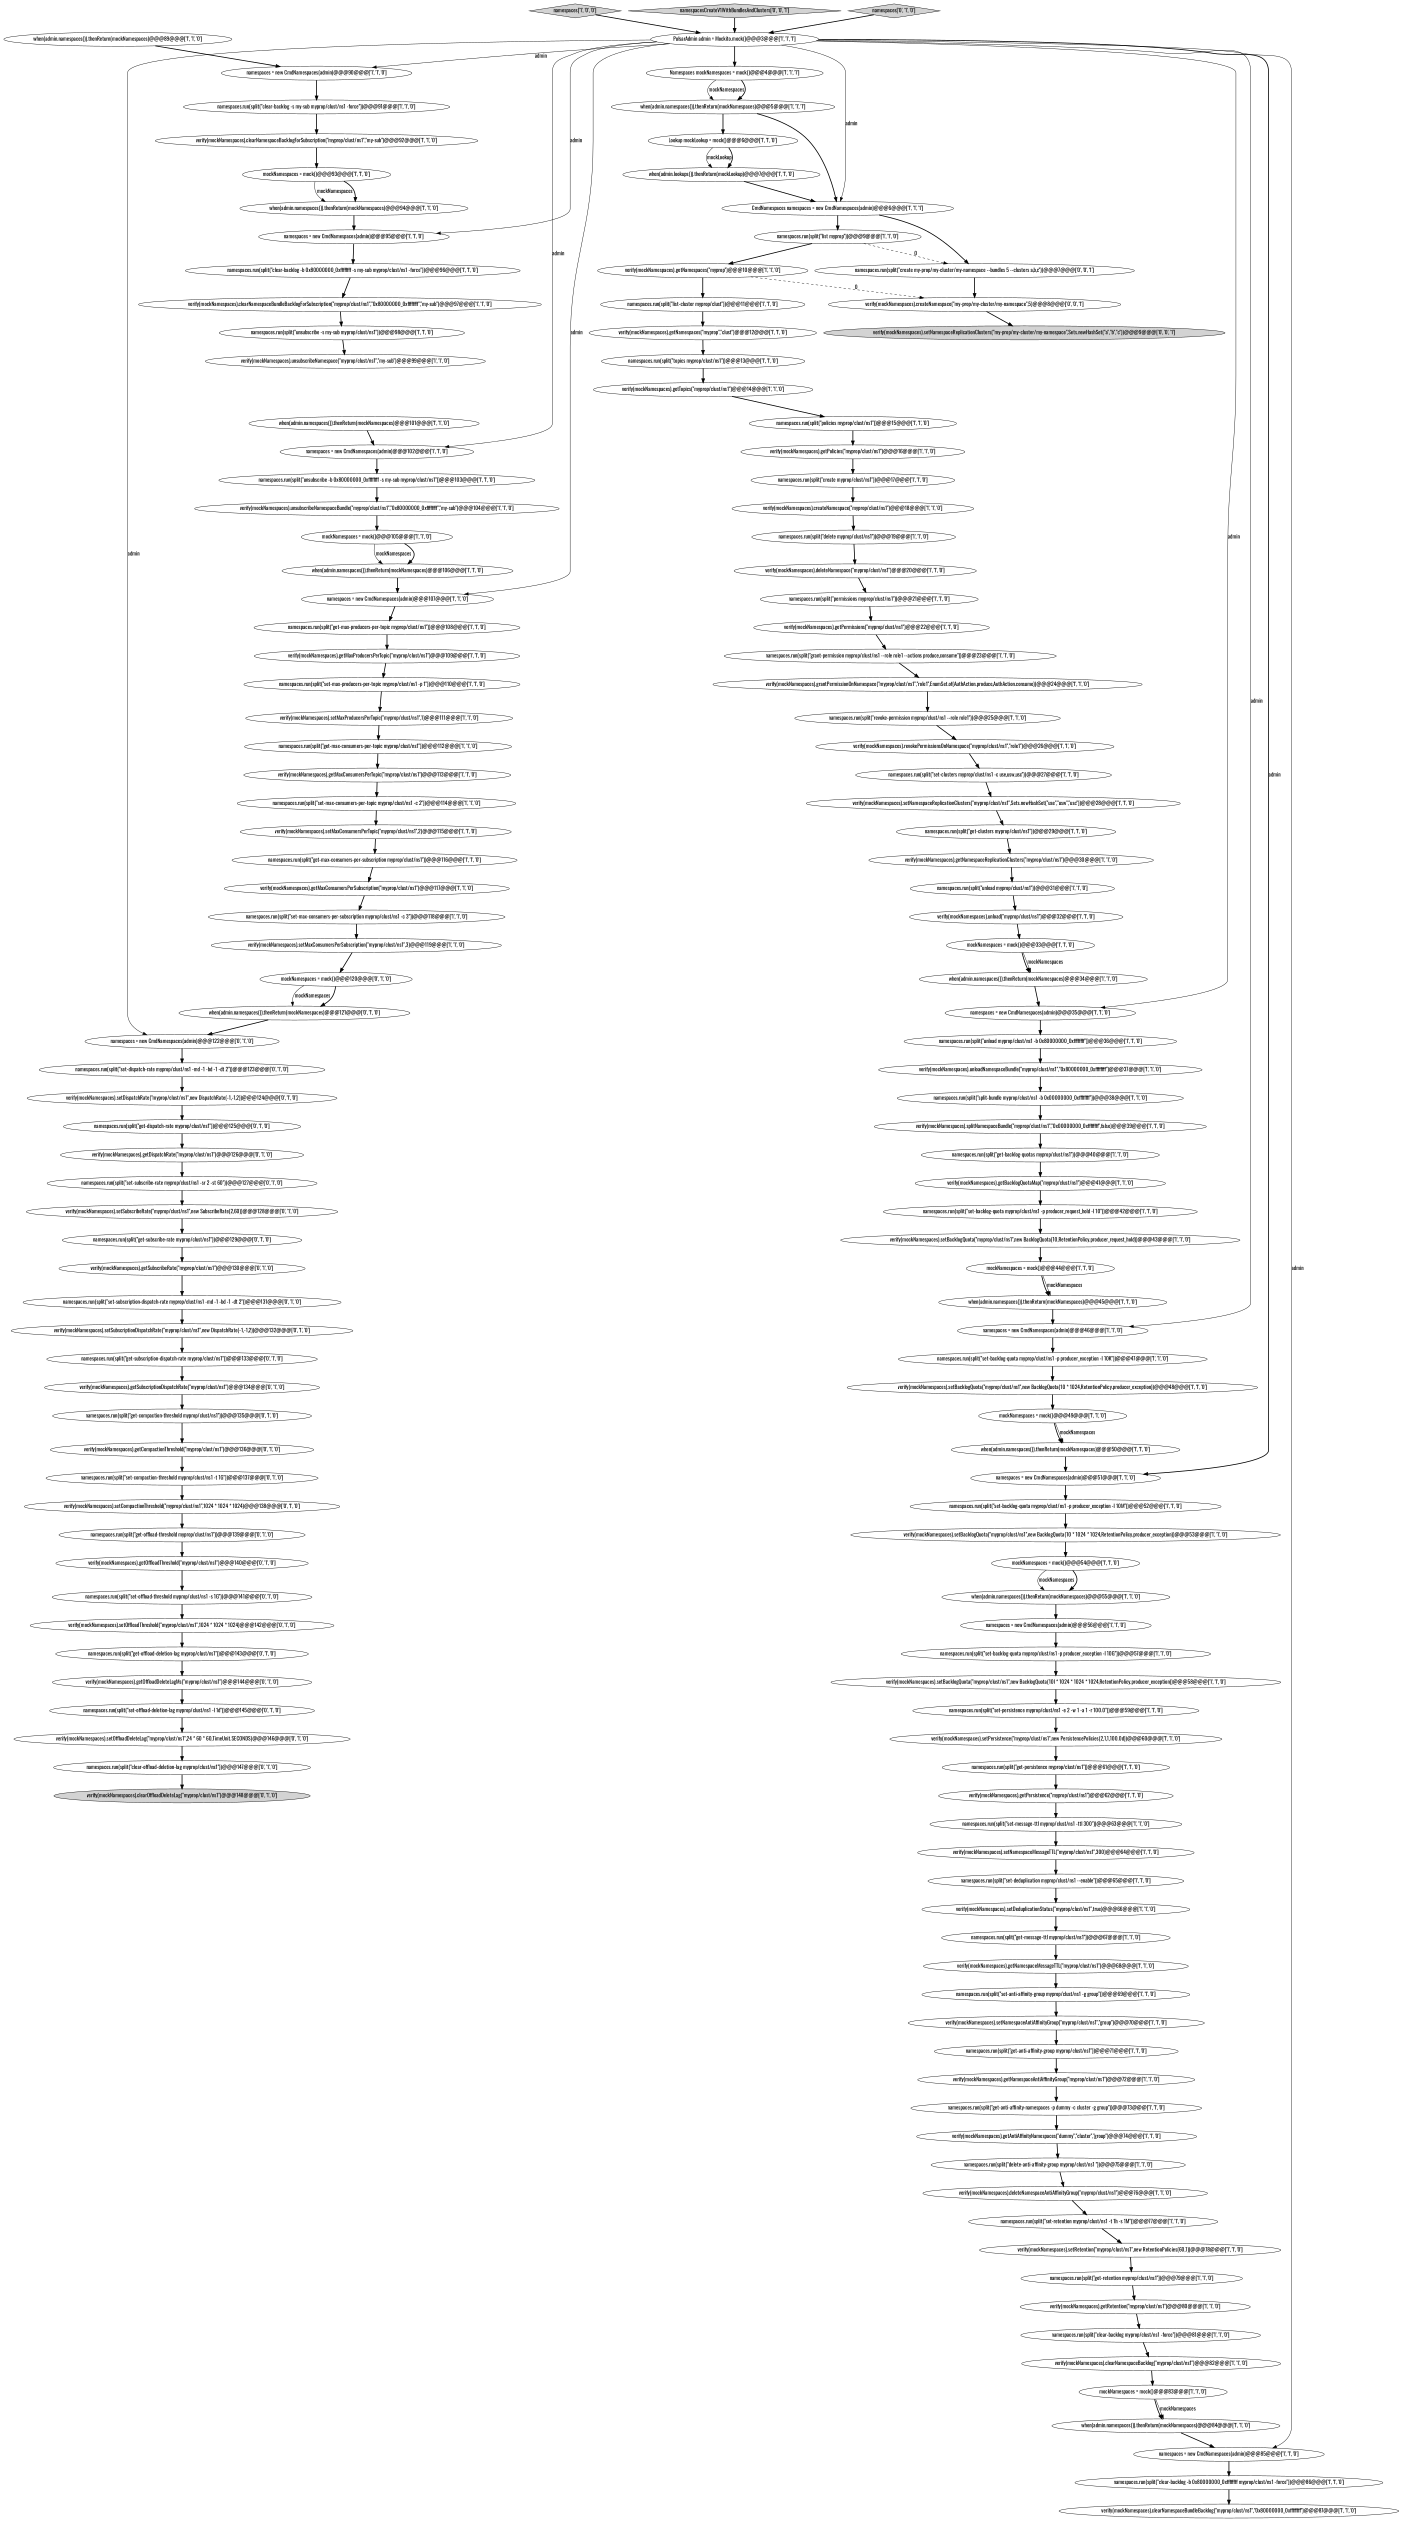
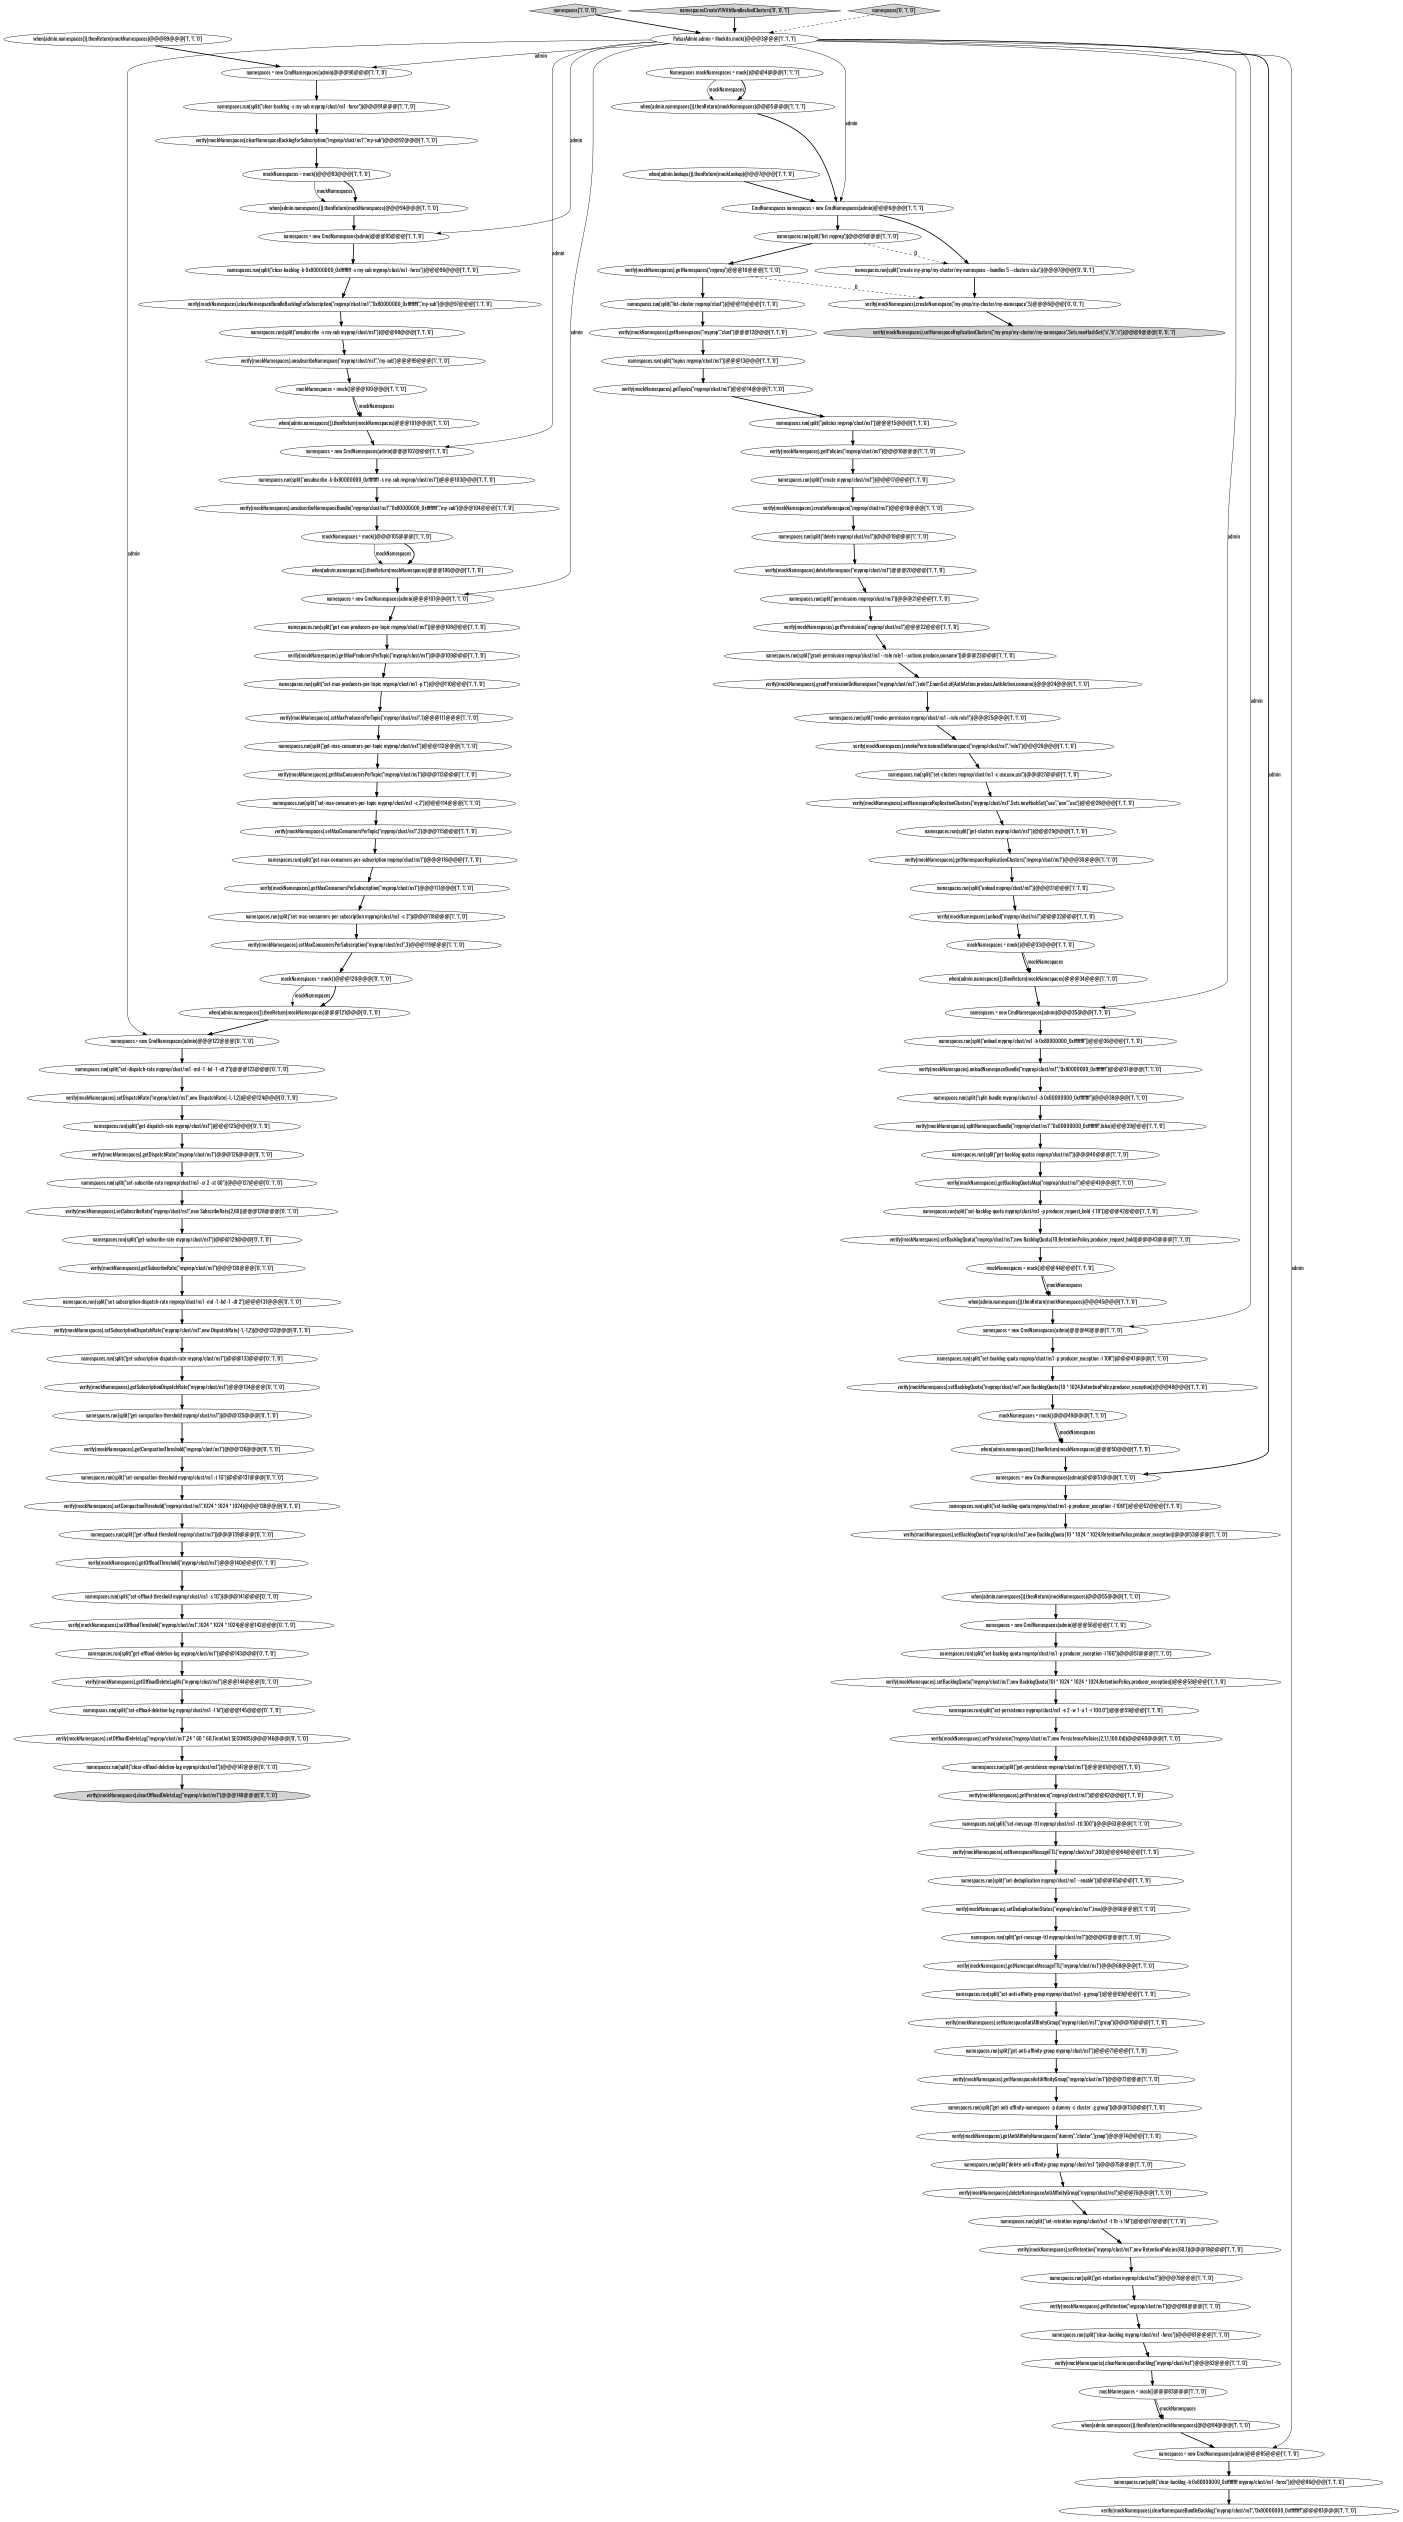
(824, 24) -> (824, 24)
(735, 54) -> none
(723, 141) -> none
none -> (351, 390)
(1066, 1563) -> none
